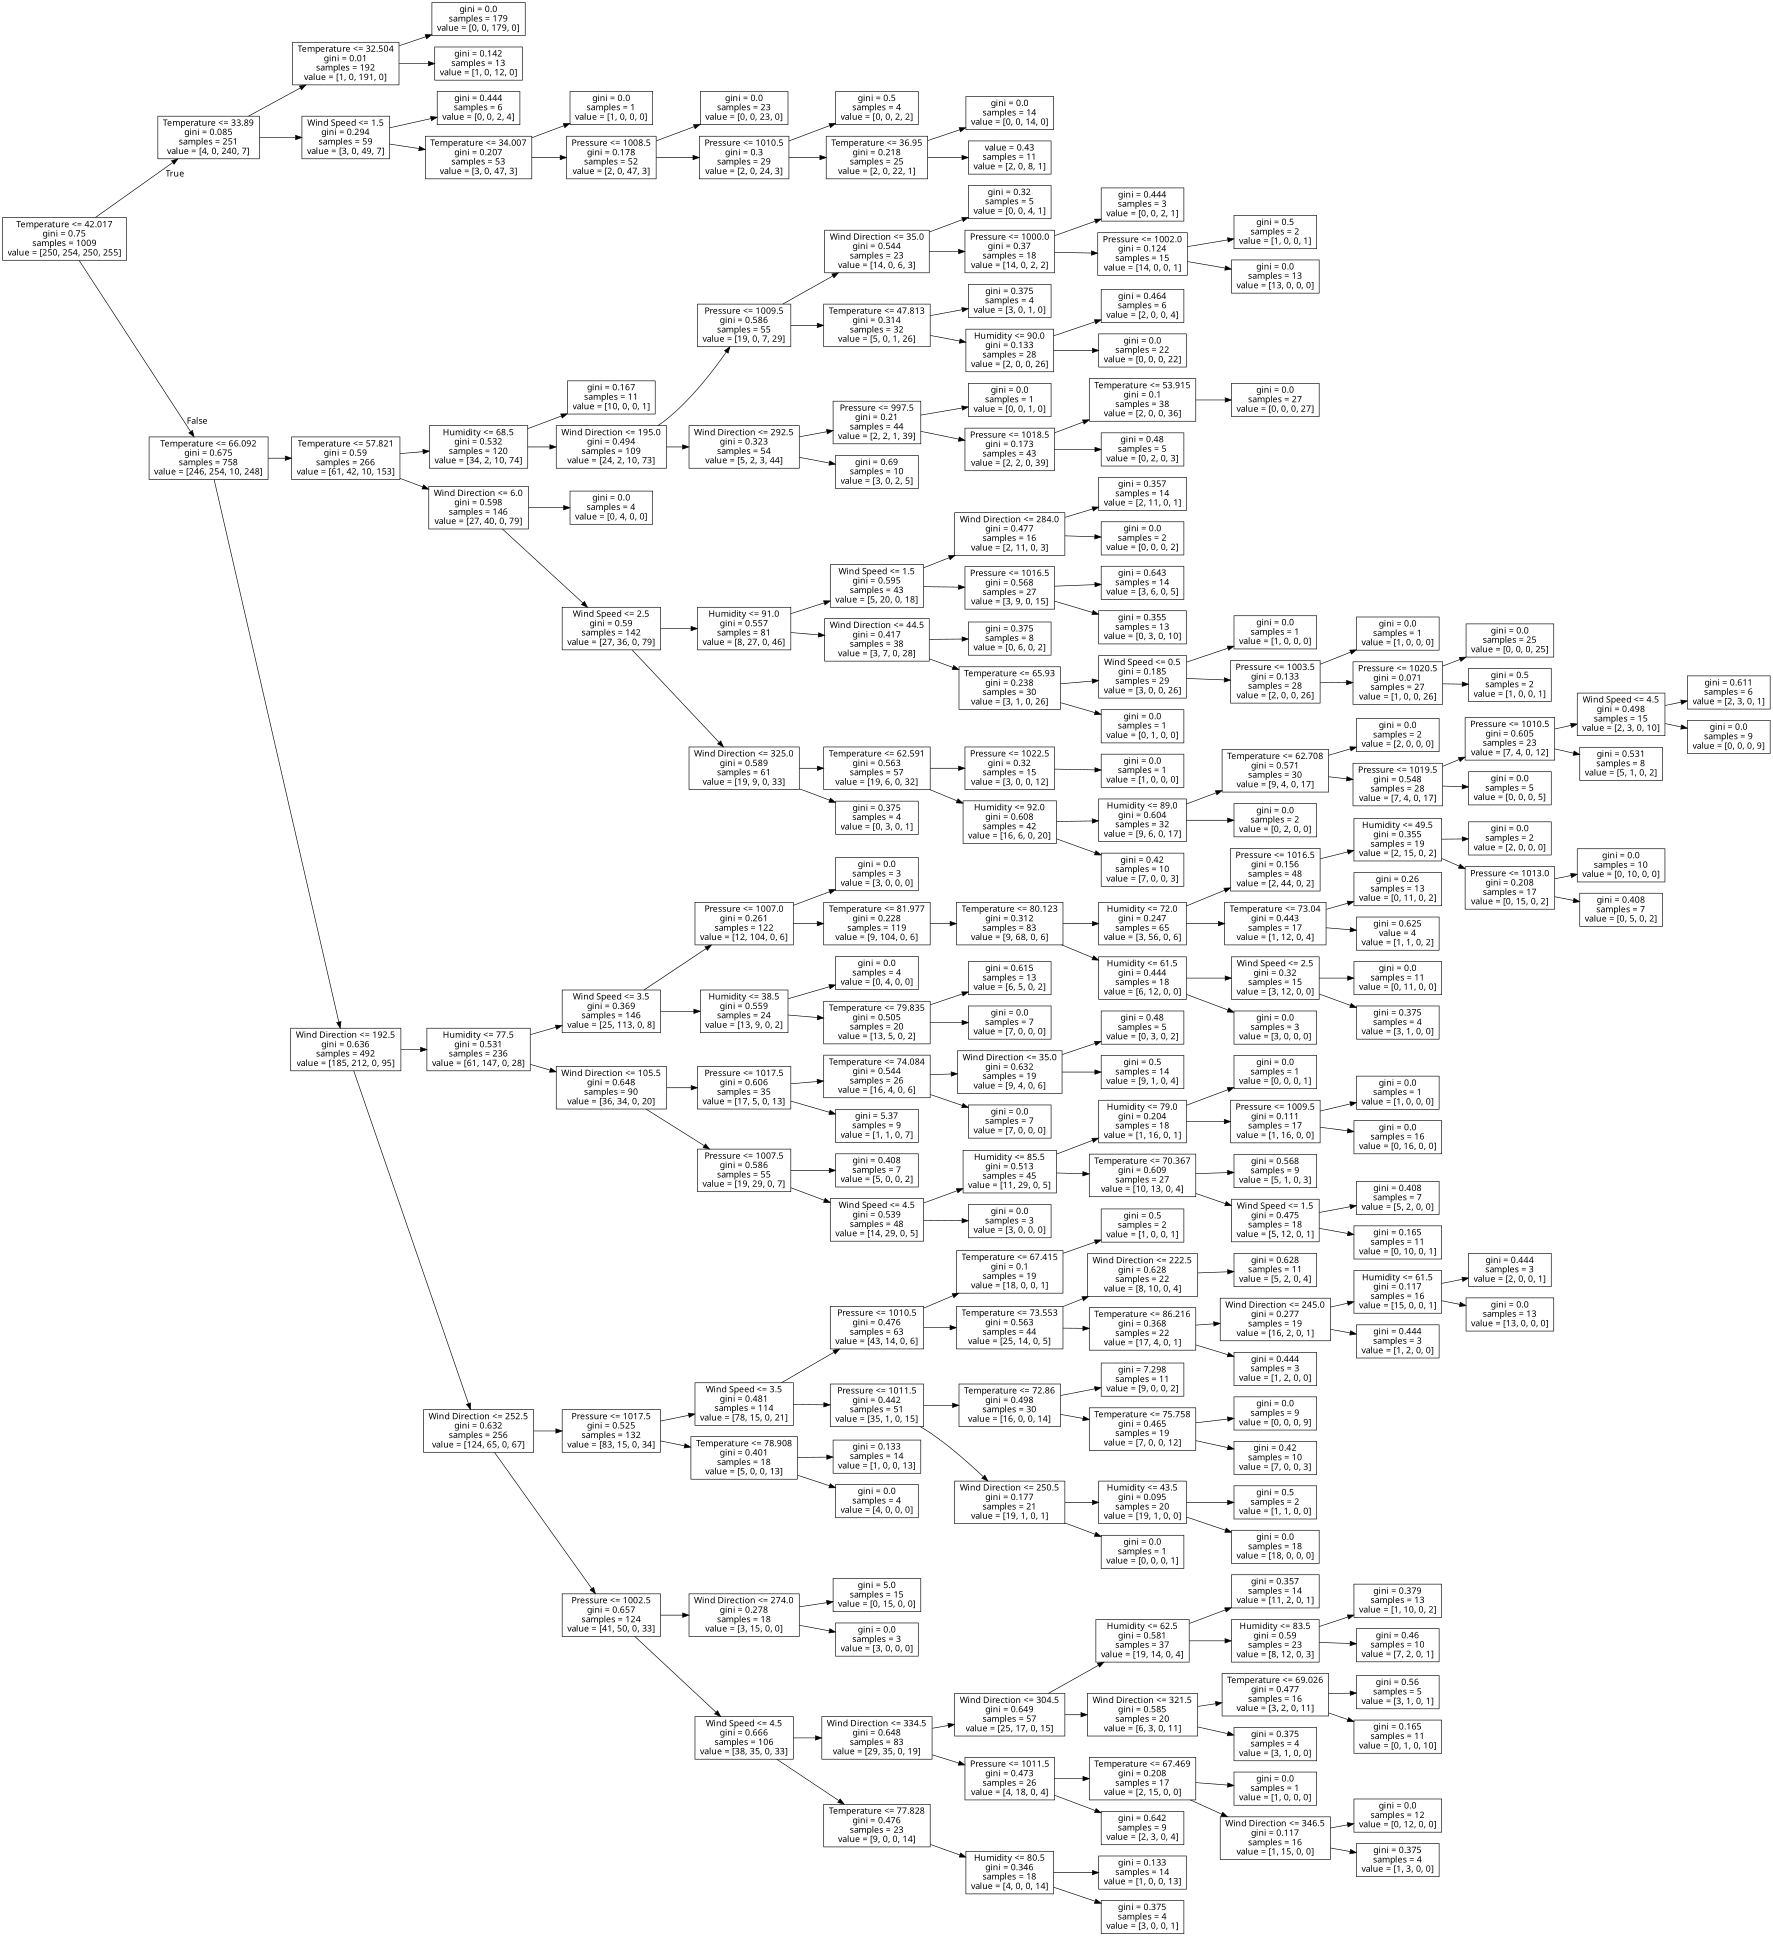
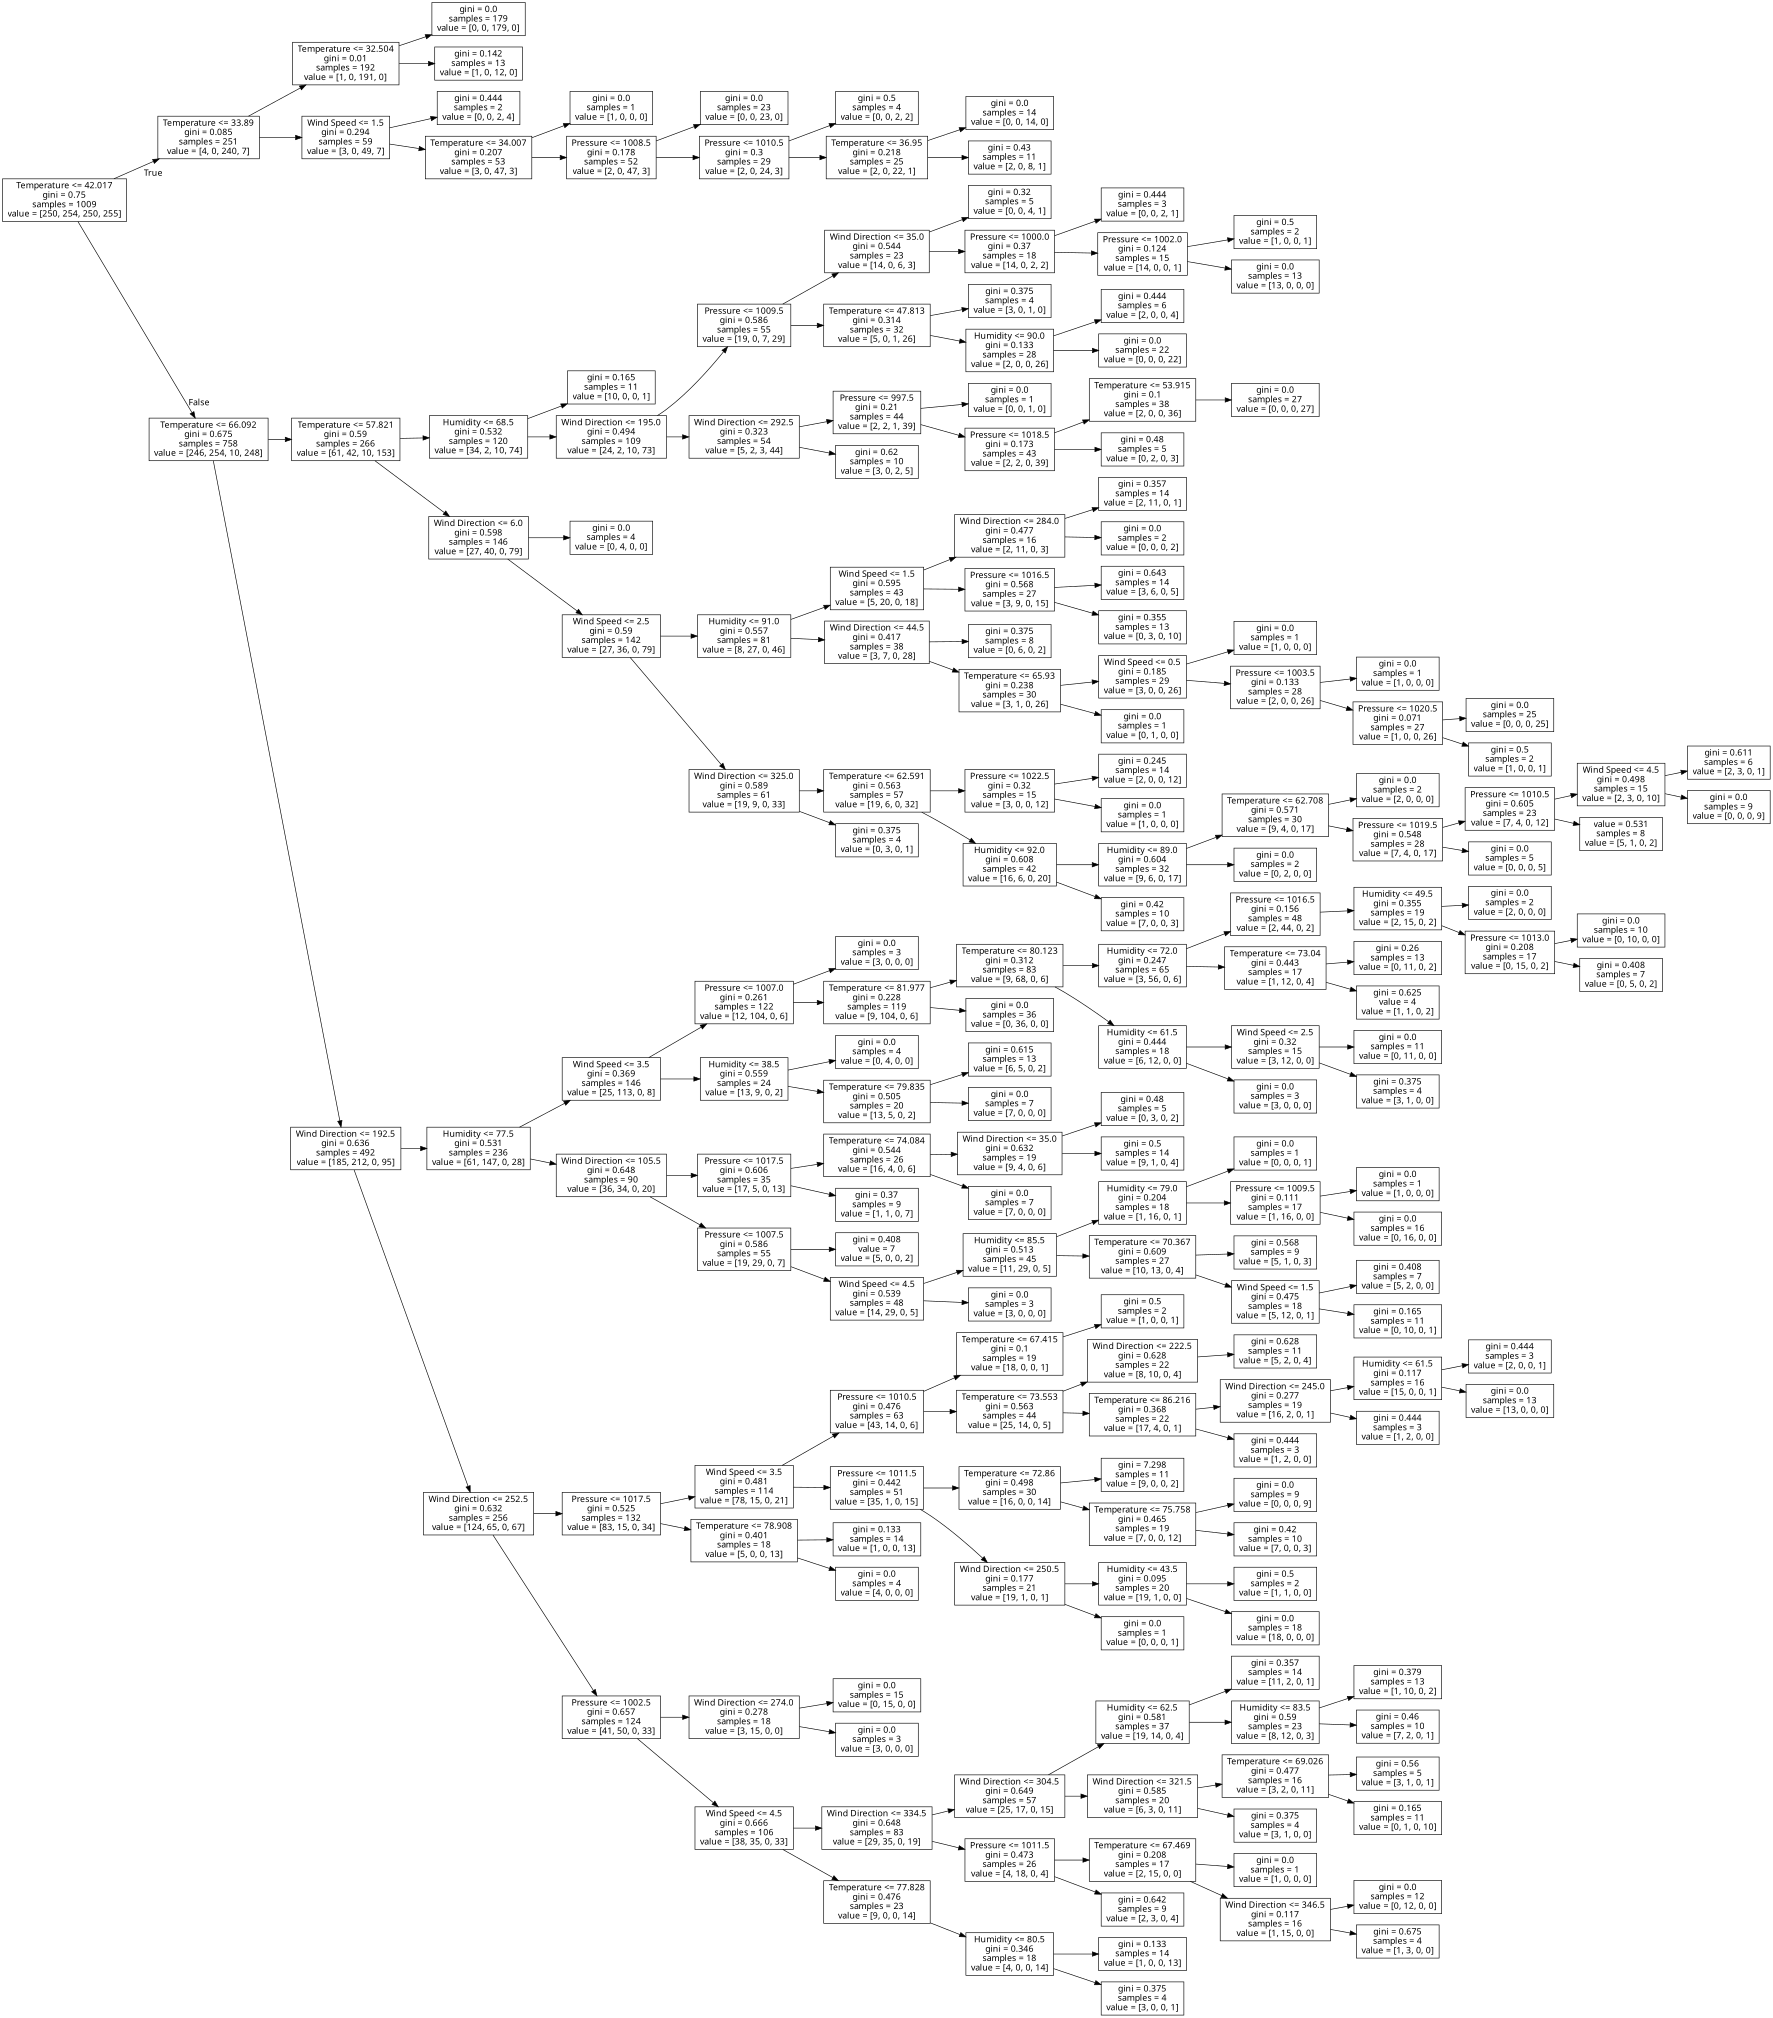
(479, 108) -> (479, 108)
(1010, 158) -> (1010, 158)
(1143, 306) -> (1143, 306)
(611, 397) -> (611, 387)
(877, 472) -> (877, 462)
(1621, 764) -> (1621, 834)
none -> (1143, 771)
none -> (1010, 1015)
(877, 1126) -> (877, 1205)
(877, 1170) -> (877, 1249)
(877, 1595) -> (877, 1695)
(1398, 1860) -> (1398, 1941)
